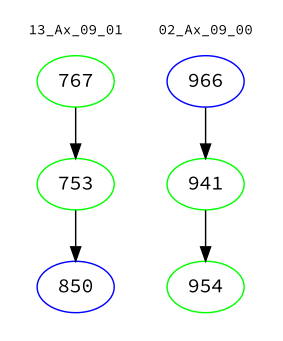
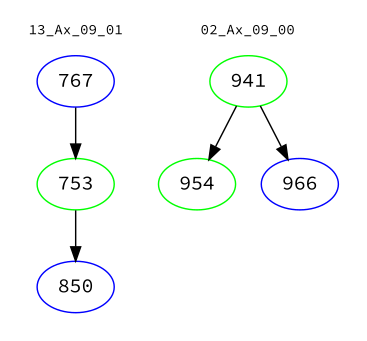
(76, 81) -> (76, 81)
(206, 126) -> (271, 126)
